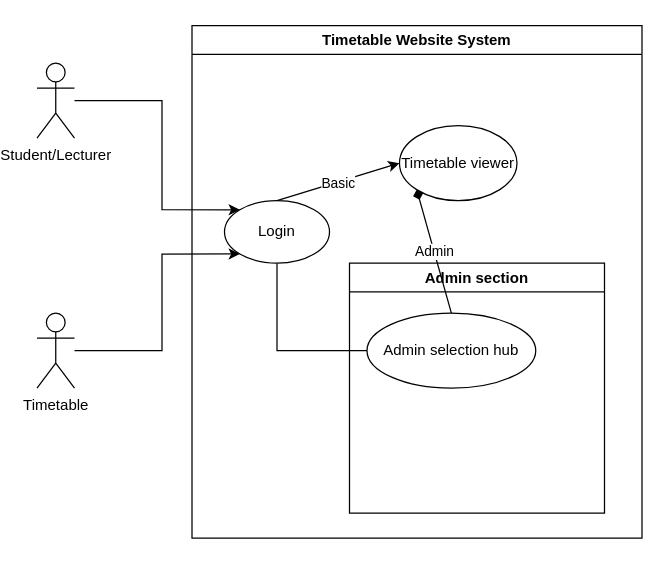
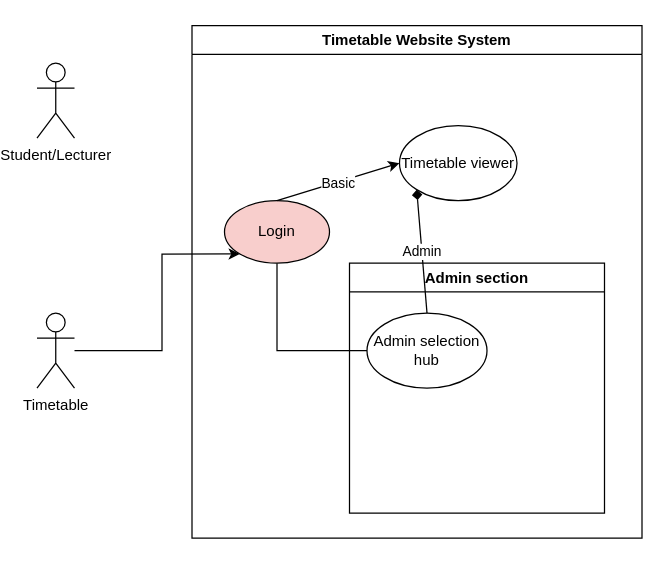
(162, 146) -> none
(277, 232) -> (277, 232)
(451, 351) -> (427, 351)
